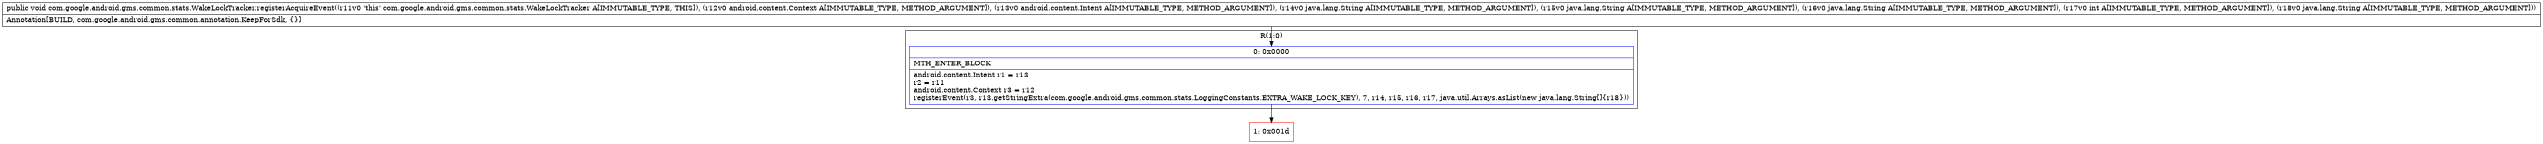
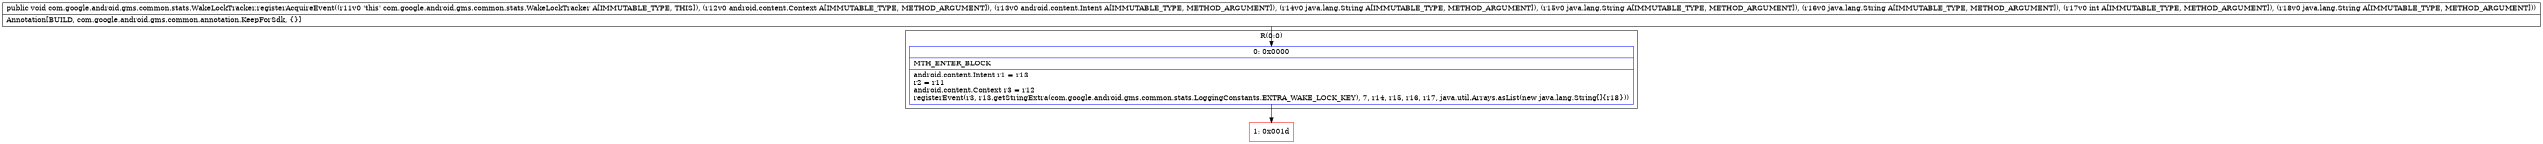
(1271, 36) -> (1271, 36)
